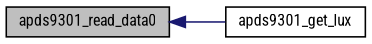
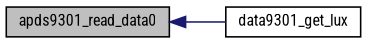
(296, 22) -> (293, 22)
